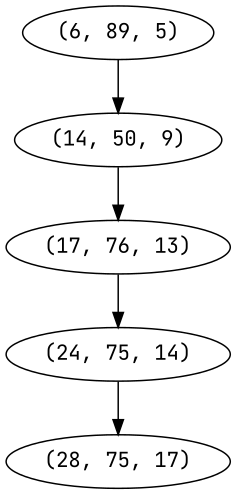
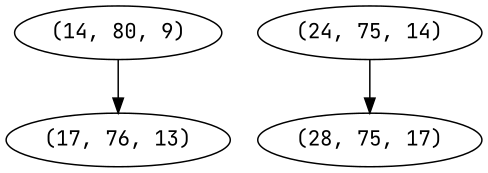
(118, 33) -> none
(118, 140) -> (118, 33)
(118, 293) -> none
